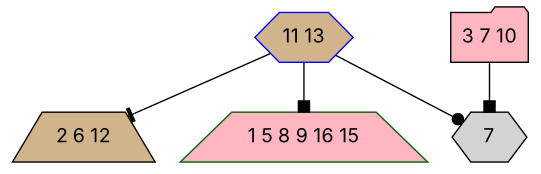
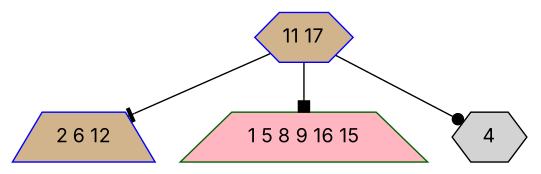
(304, 37) -> (304, 37)
(489, 37) -> none
(84, 137) -> (84, 137)
(489, 137) -> (489, 137)
